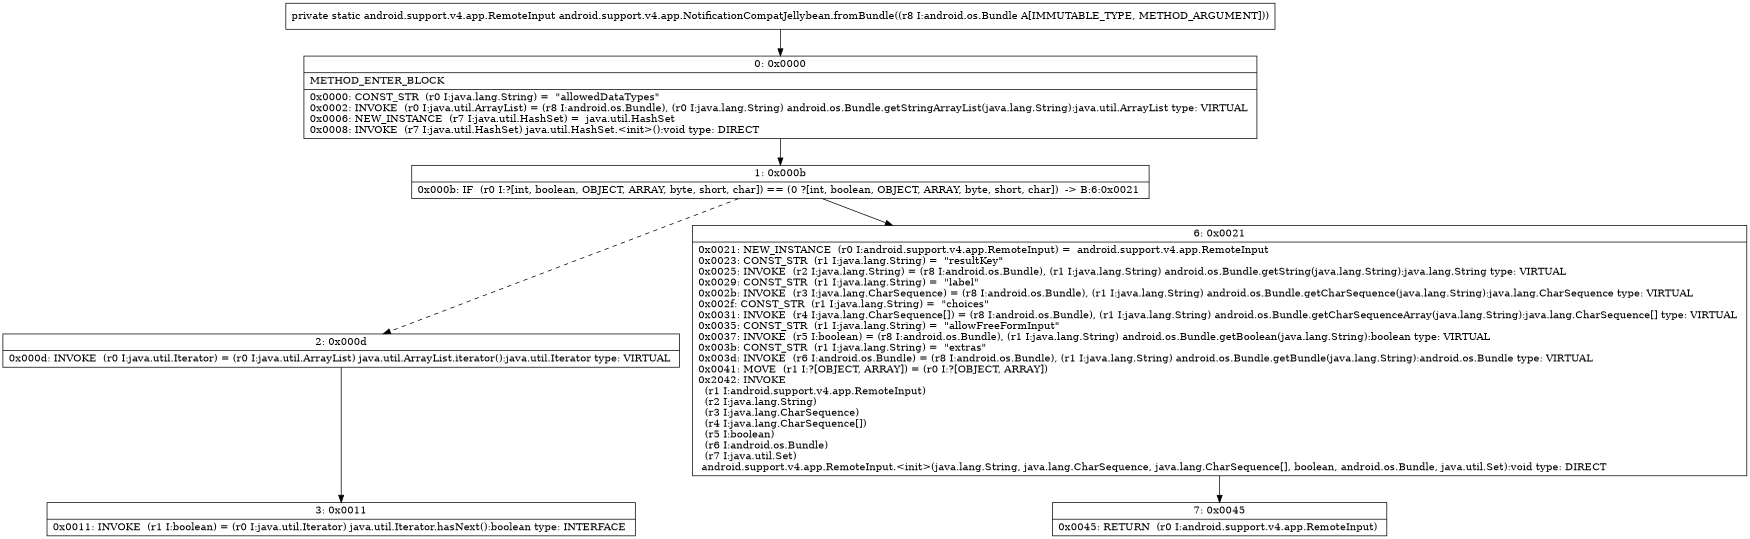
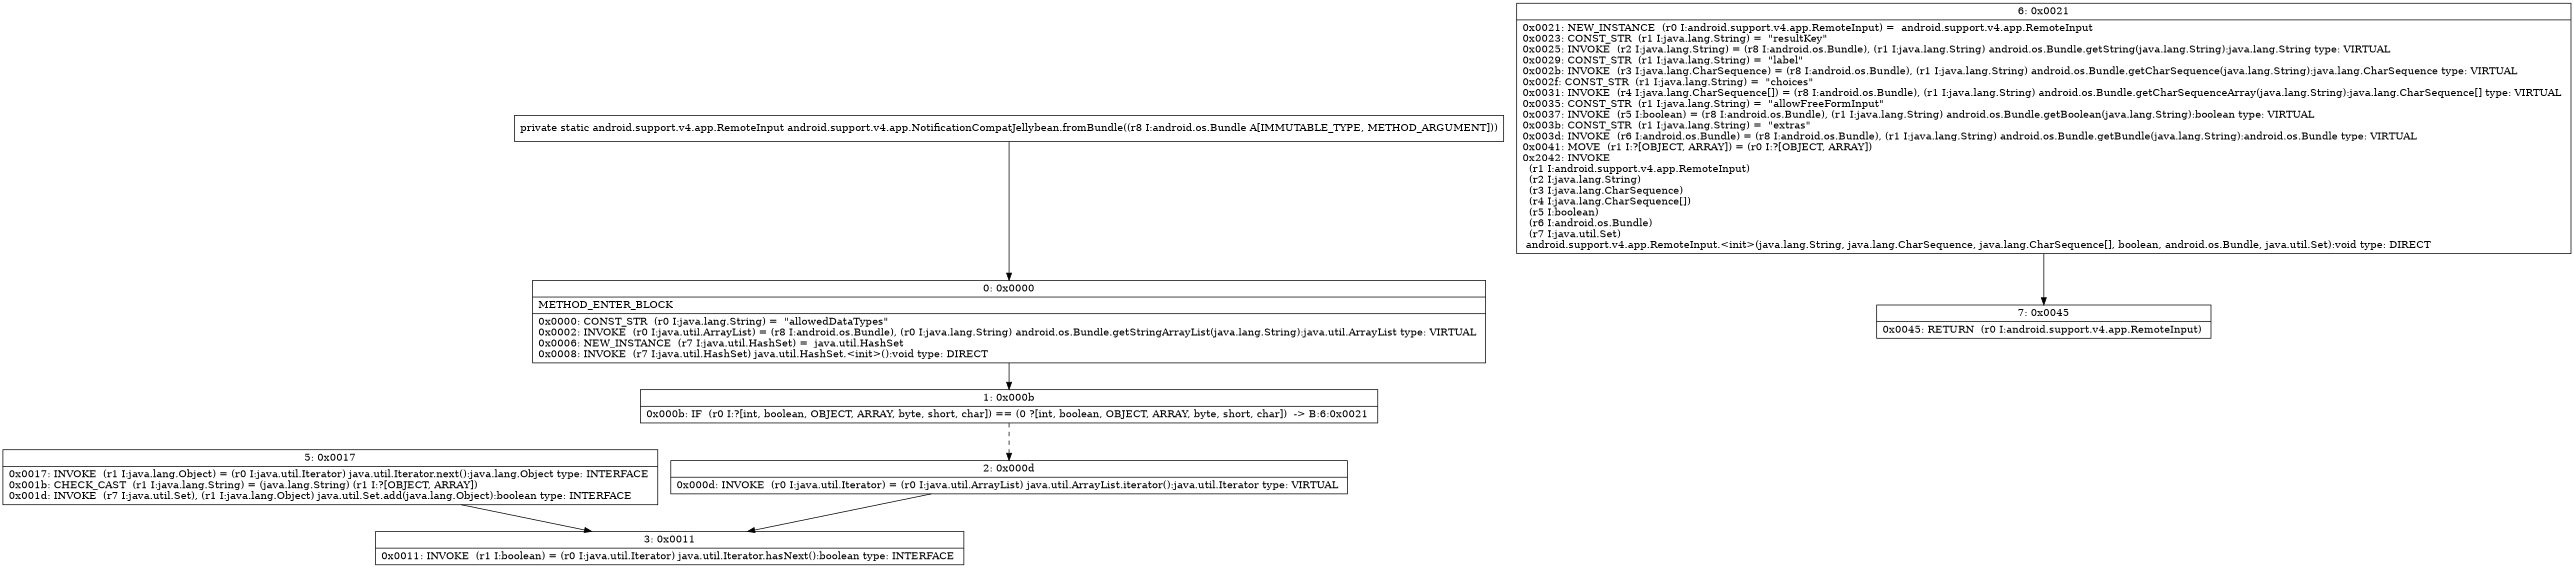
(854, 211) -> none
none -> (330, 477)
